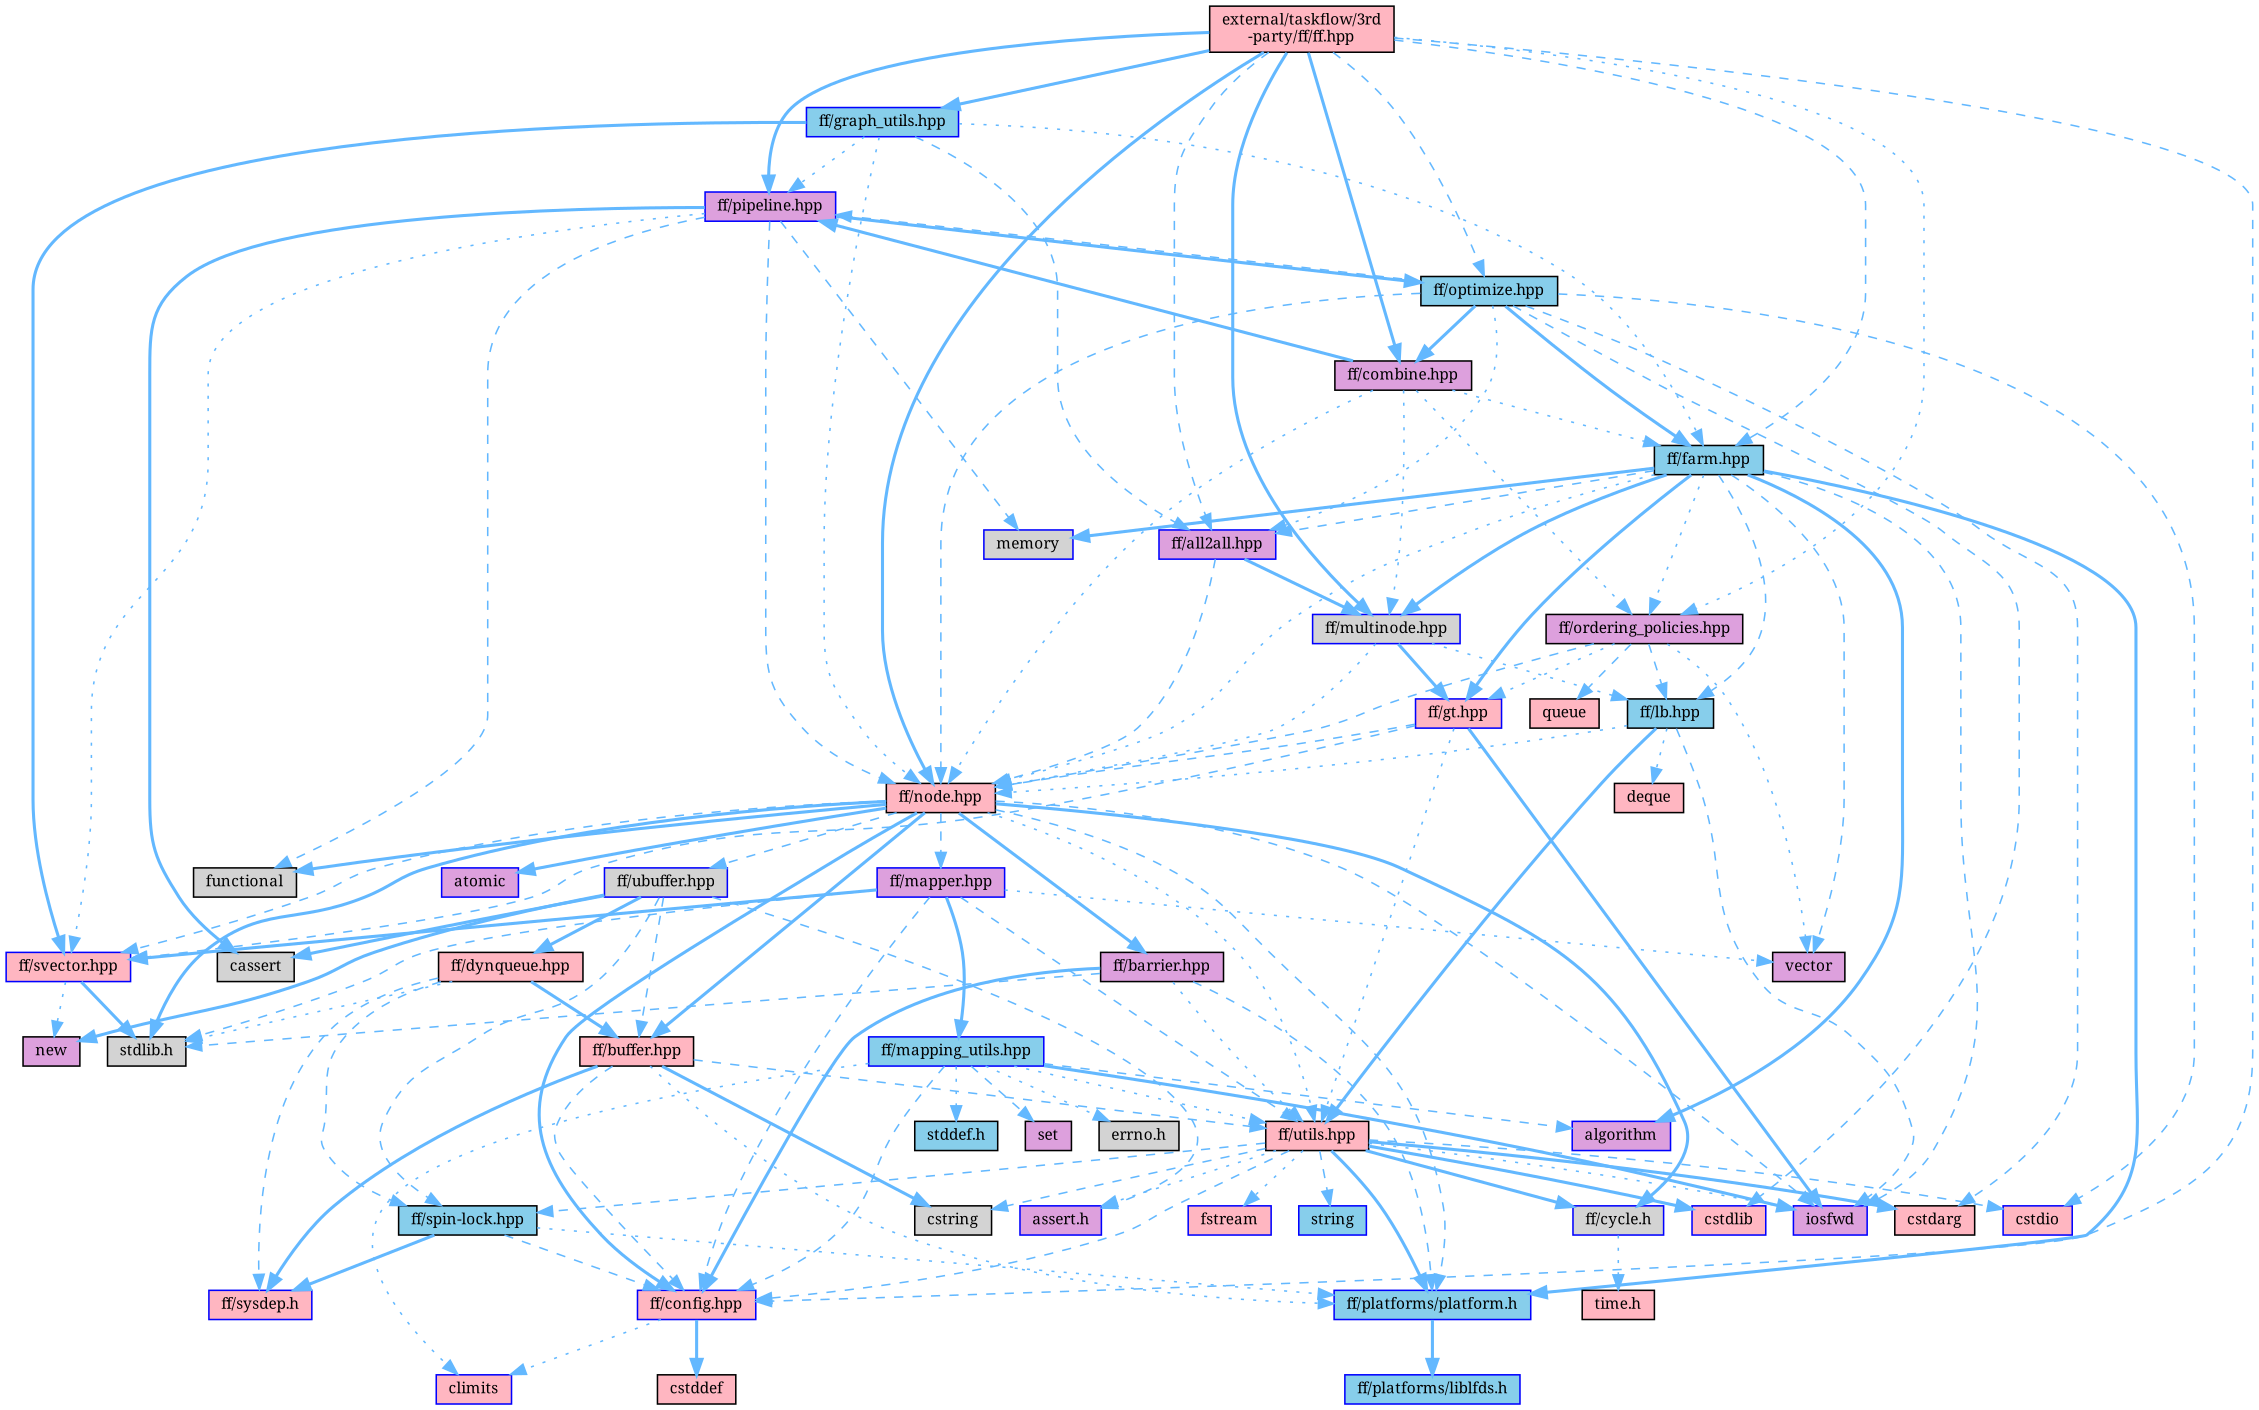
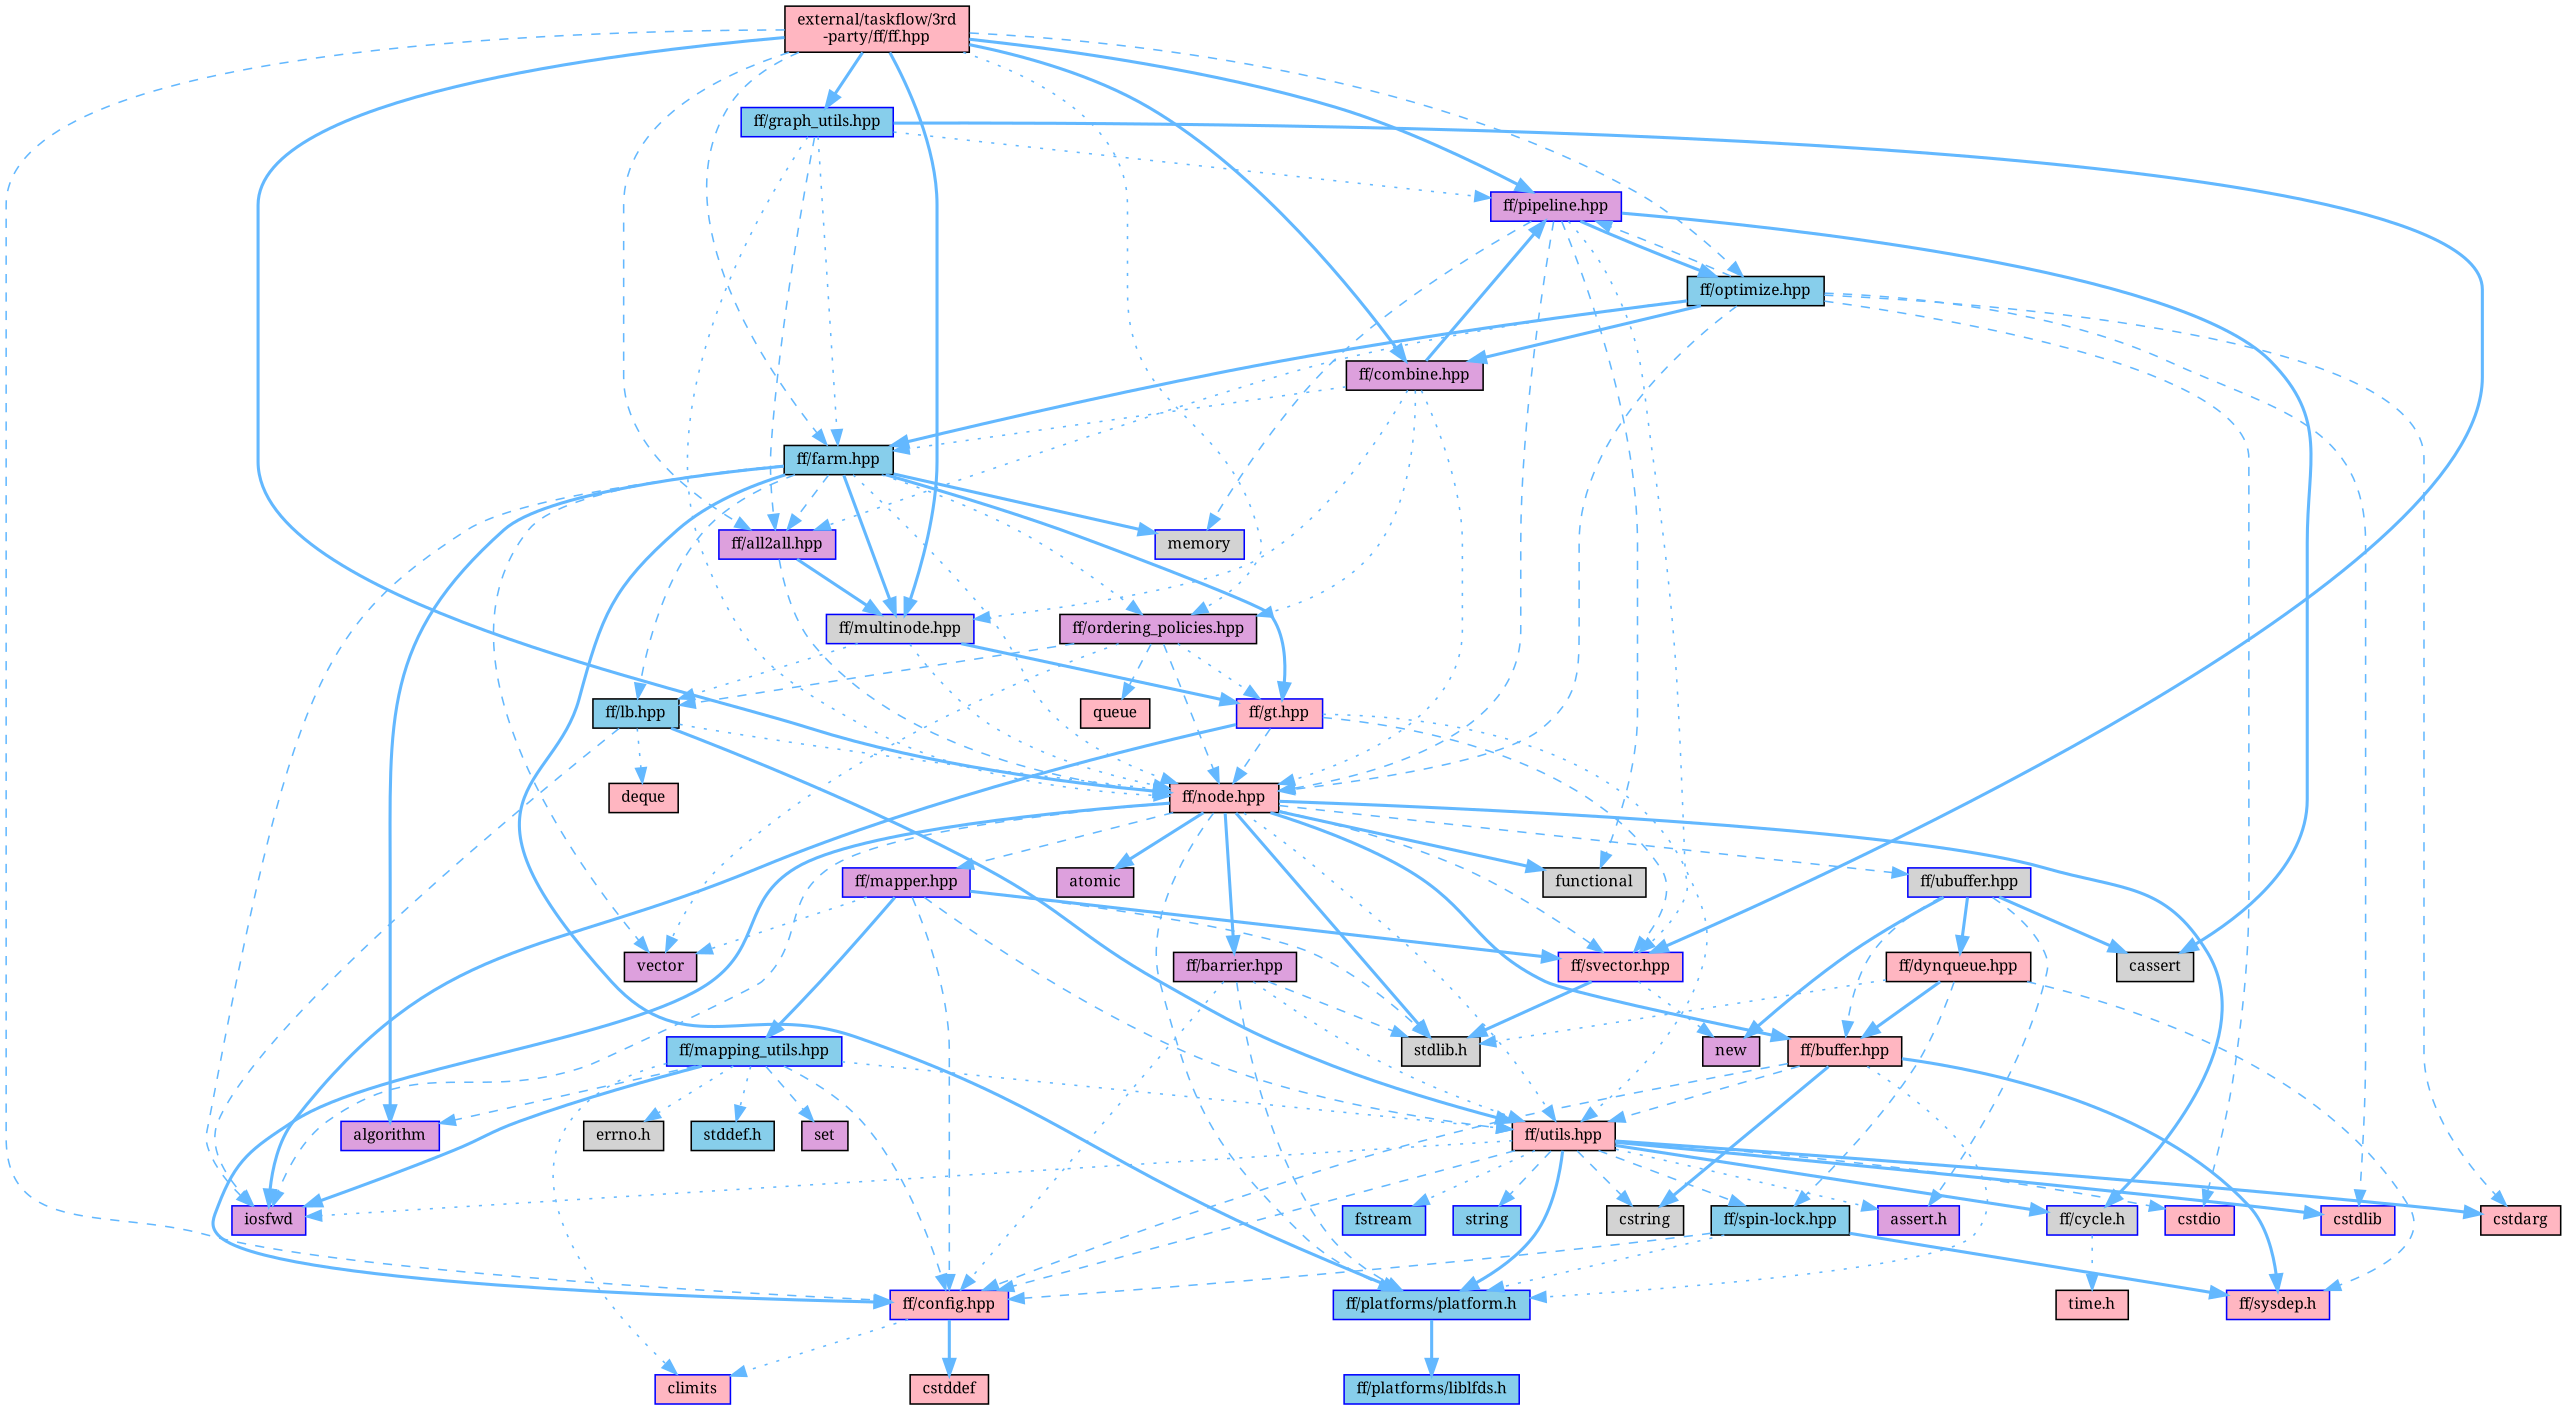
(480, 882) -> (1095, 882)
(483, 1034) -> none
(848, 1045) -> (1097, 1130)
(1230, 1220) -> (1384, 1220)
